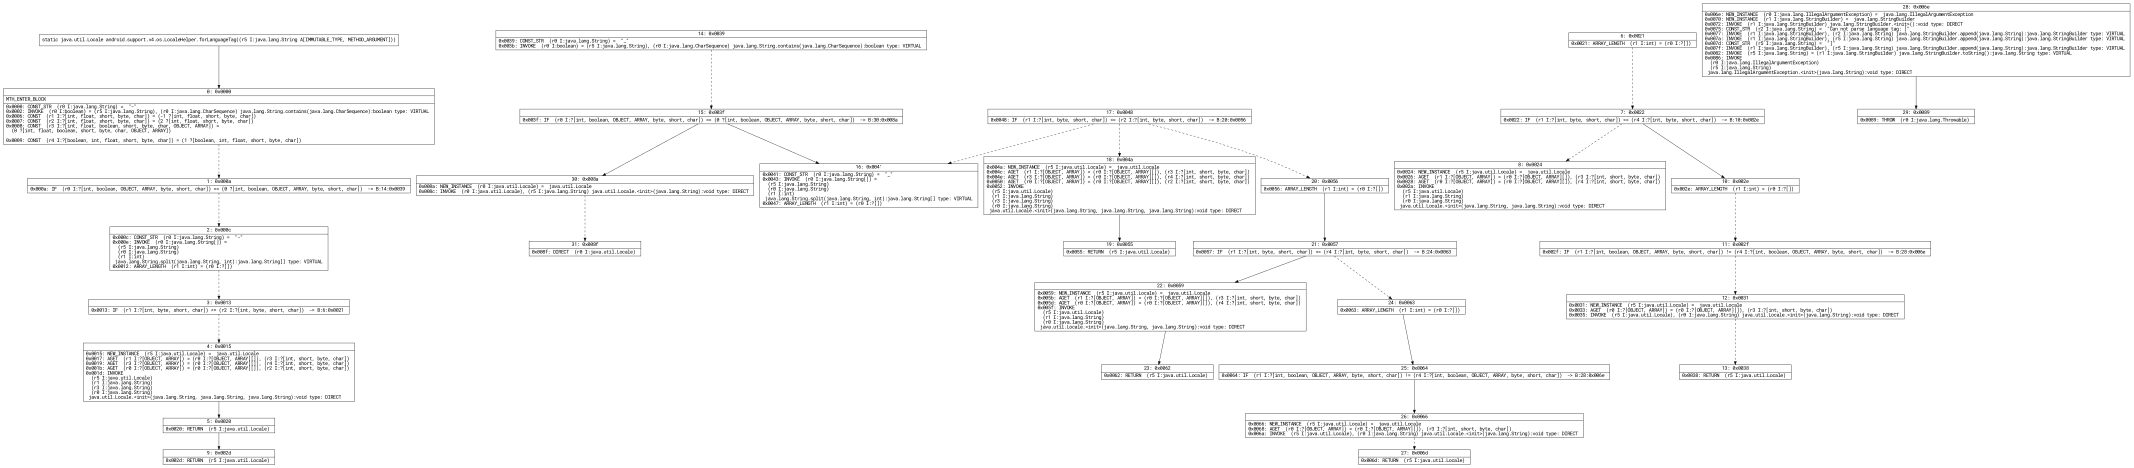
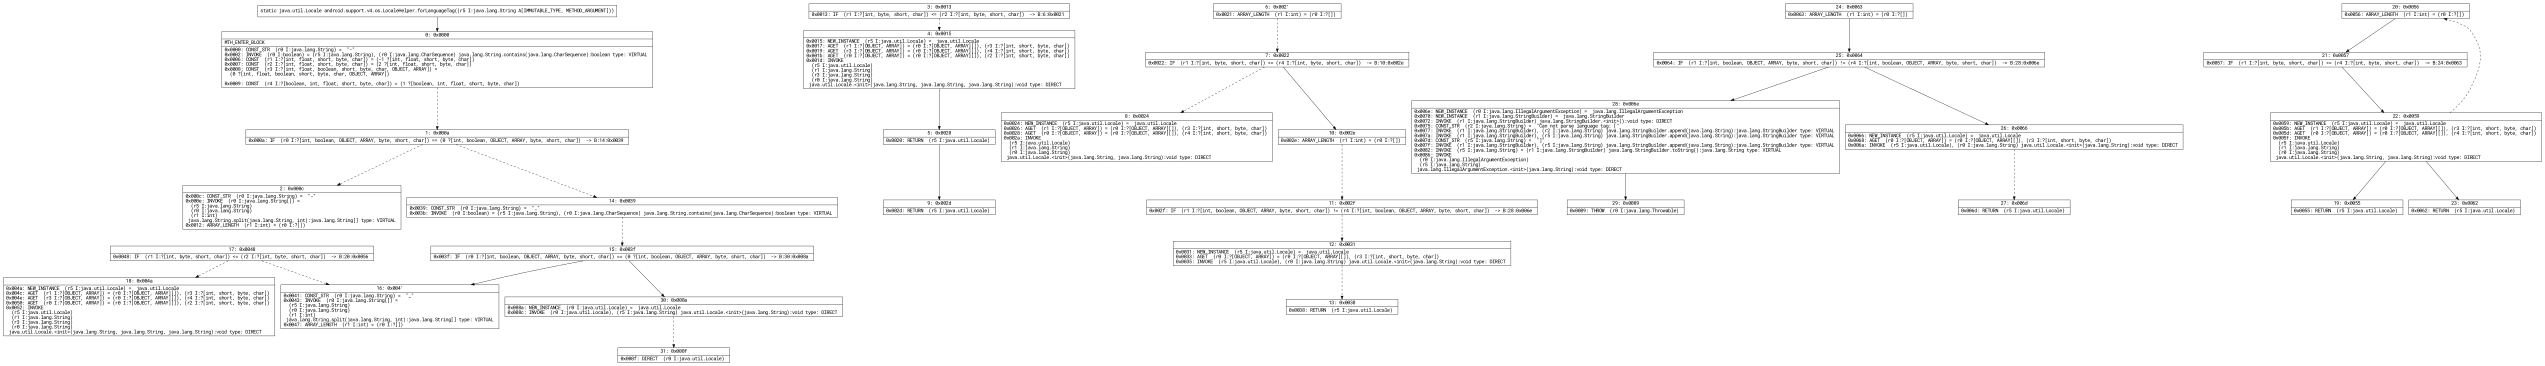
none -> (1781, 83)
(1229, 147) -> (2480, 62)
none -> (525, 170)
(1120, 226) -> (2370, 179)
(1362, 277) -> none
(219, 283) -> none
